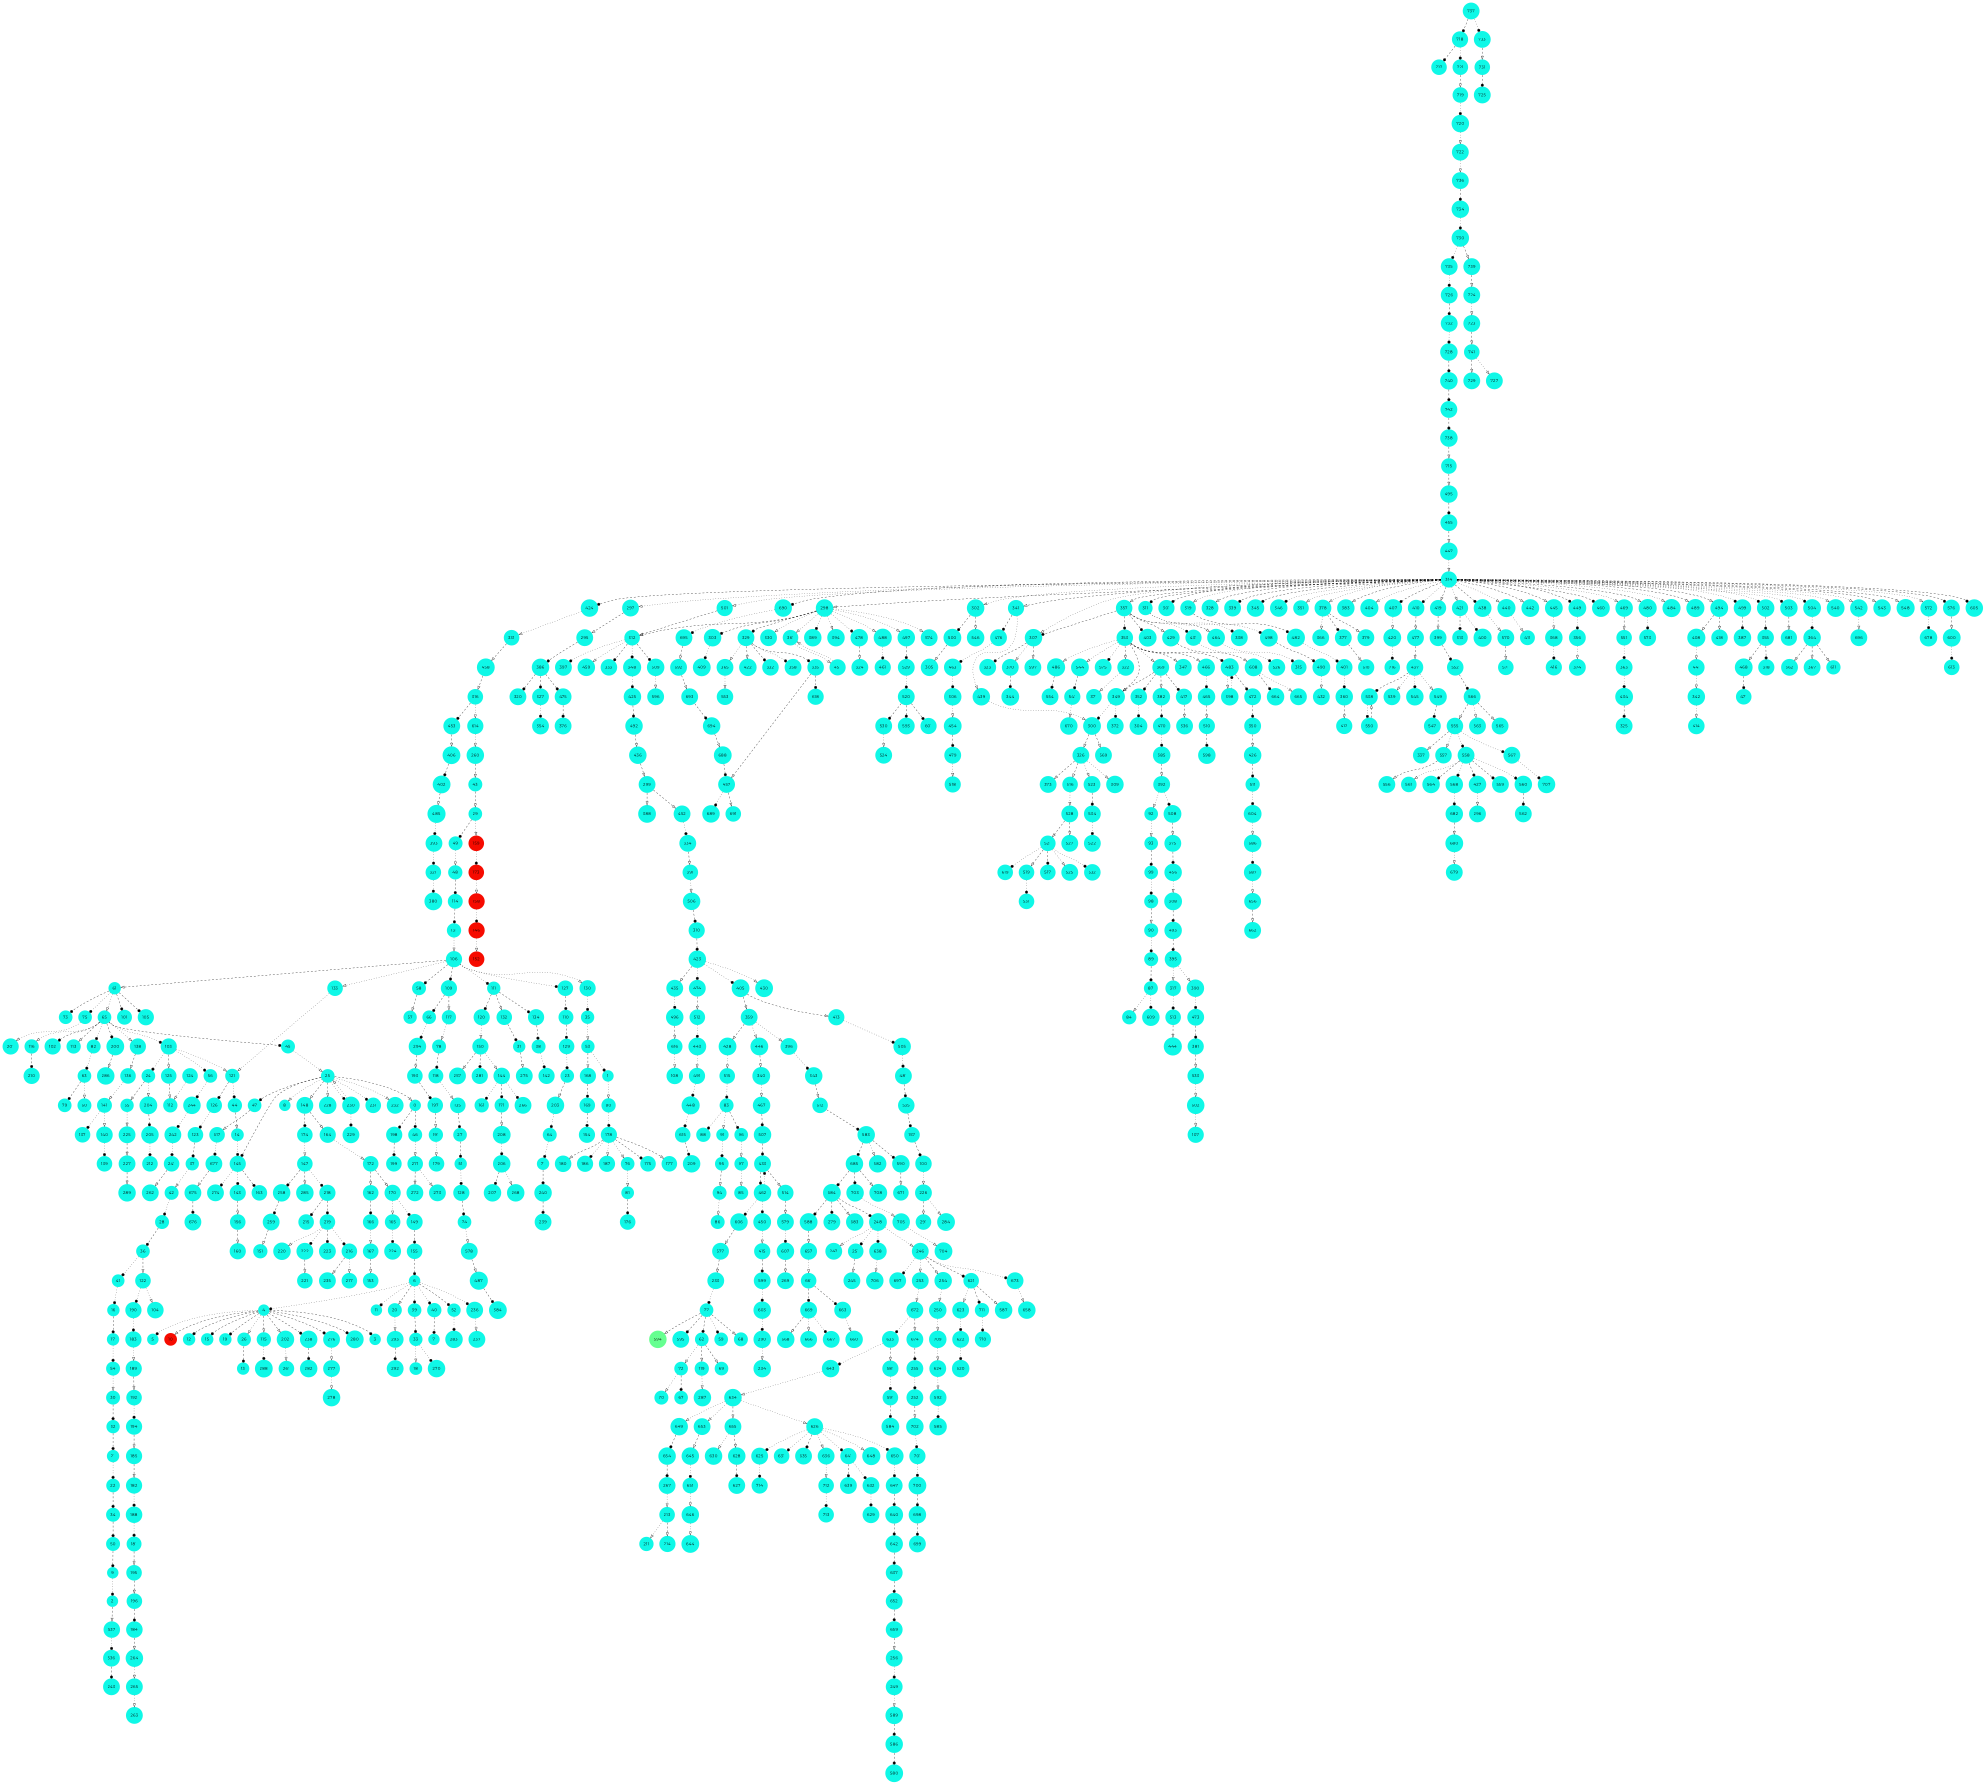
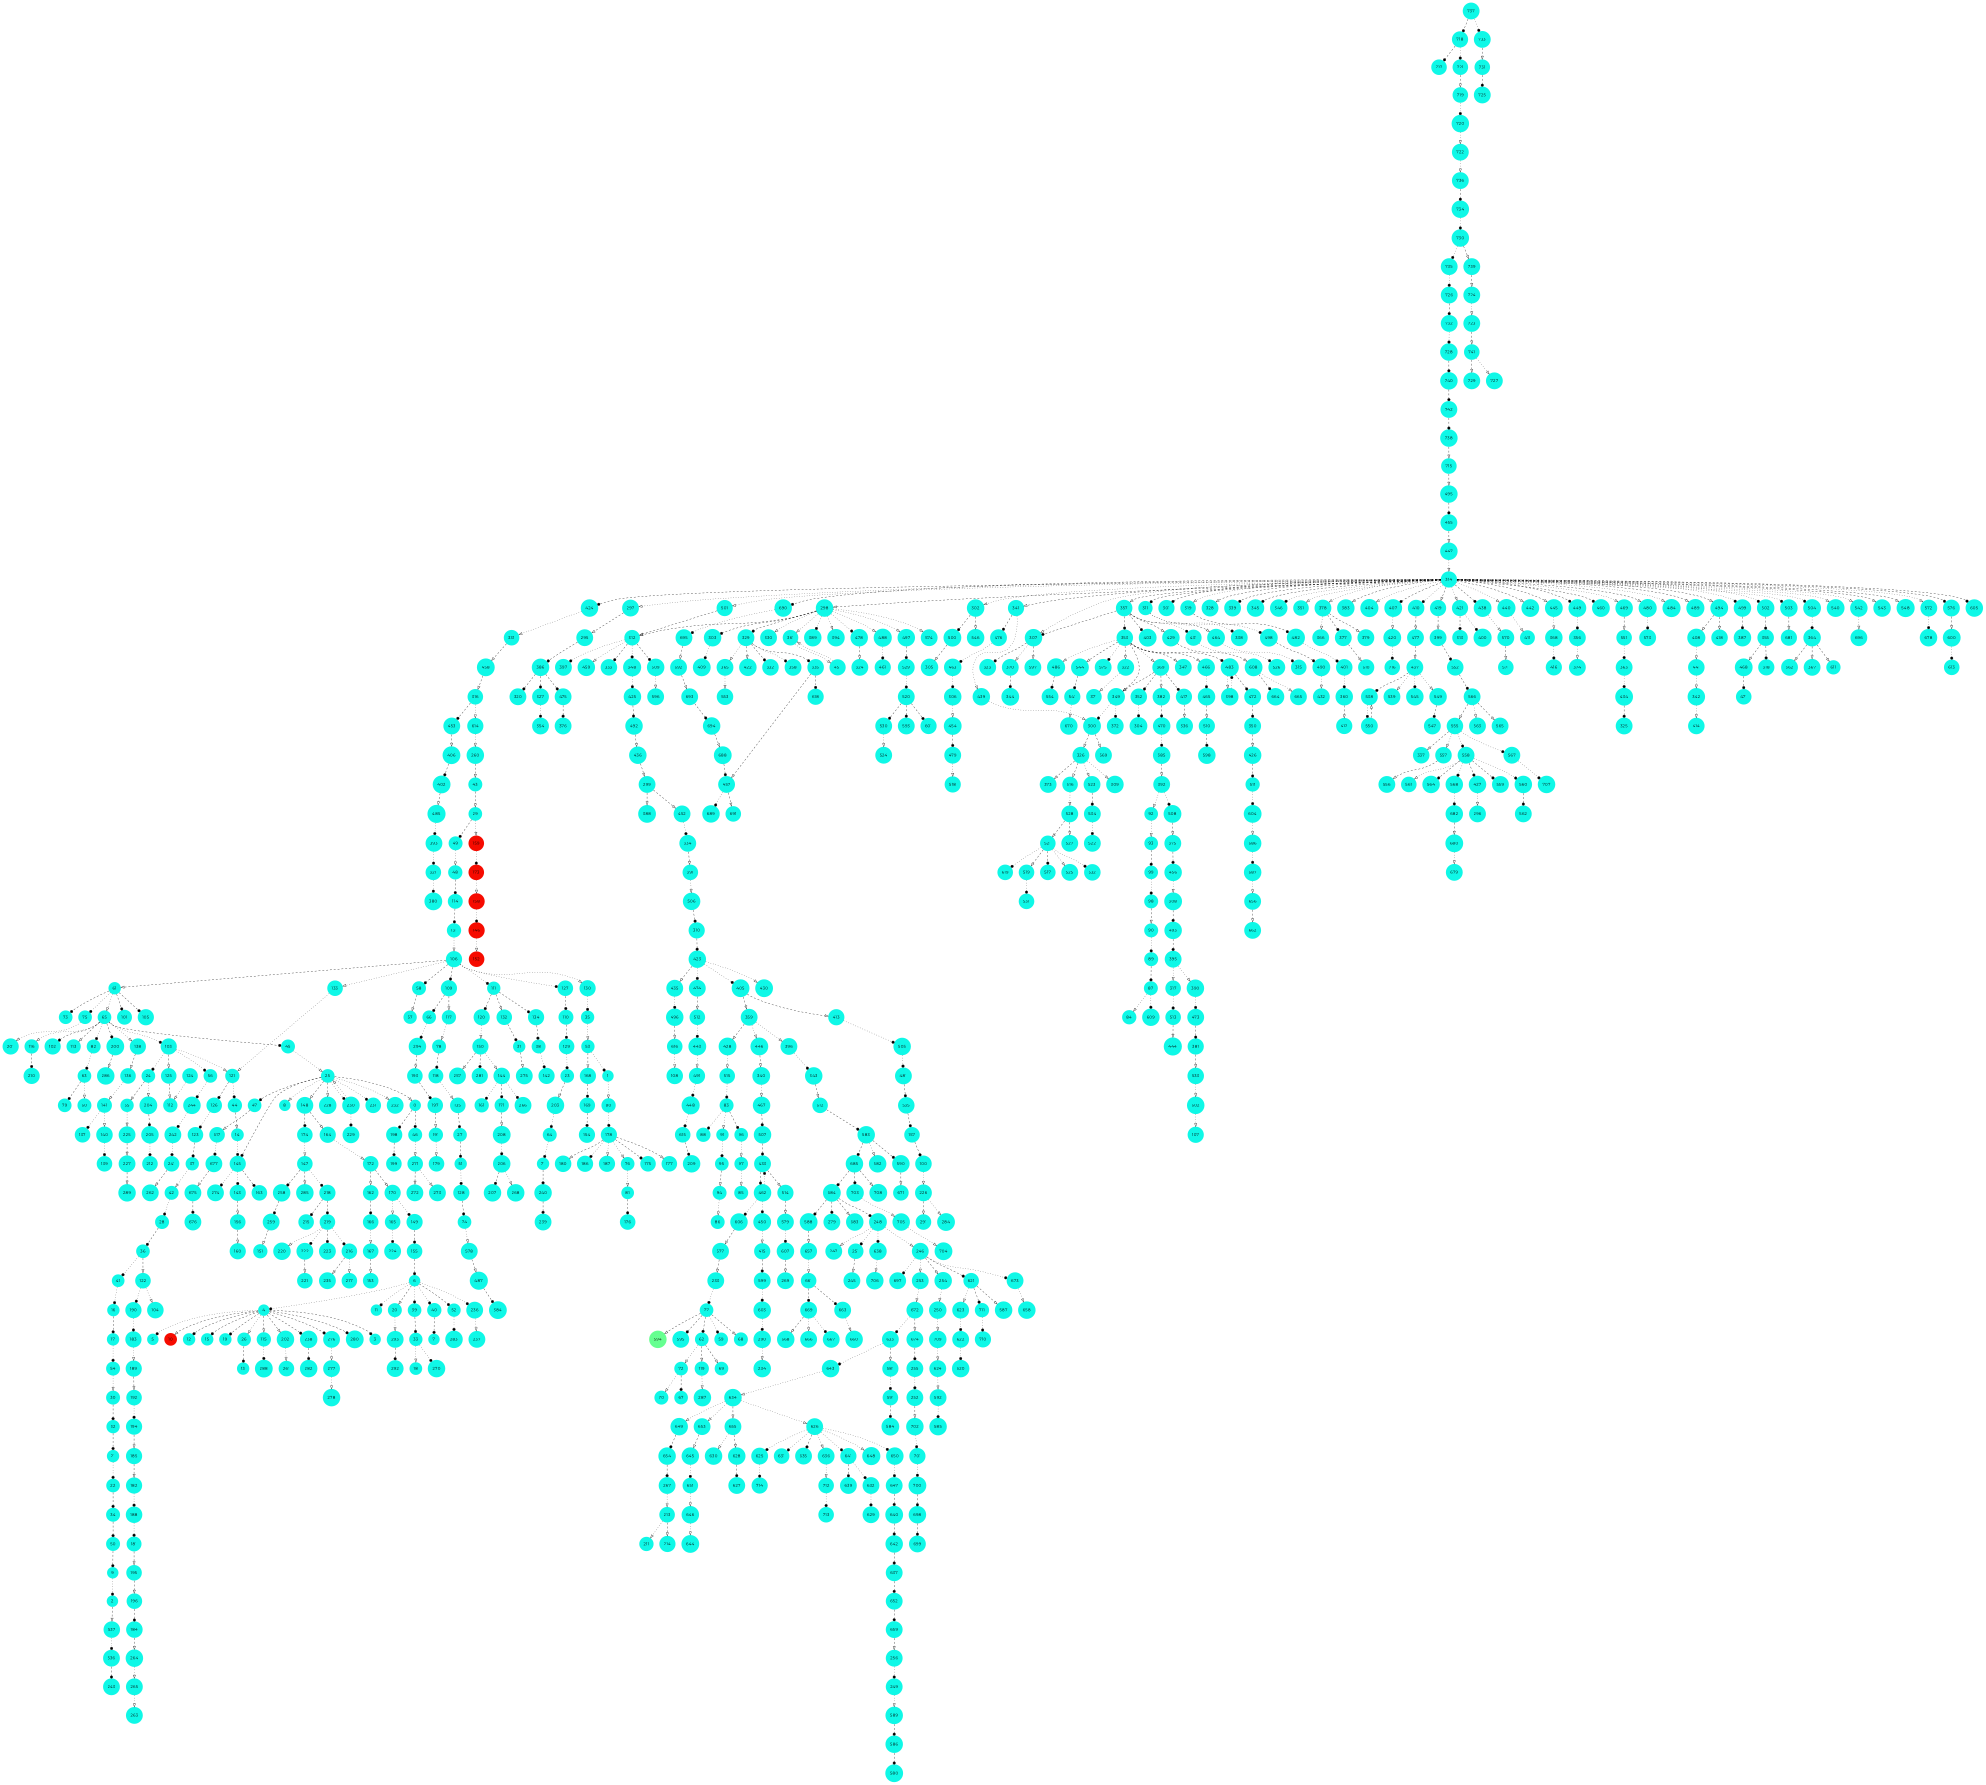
(1103, 651) -> (1103, 651)
